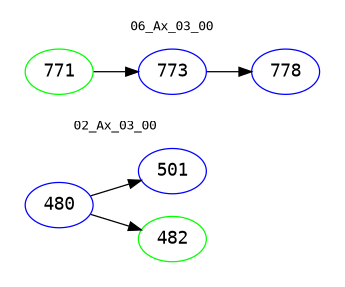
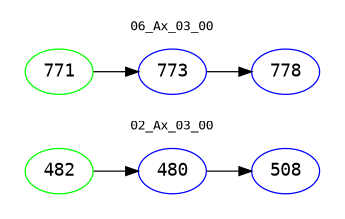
(172, 171) -> (286, 171)
(110, 220) -> (110, 171)
